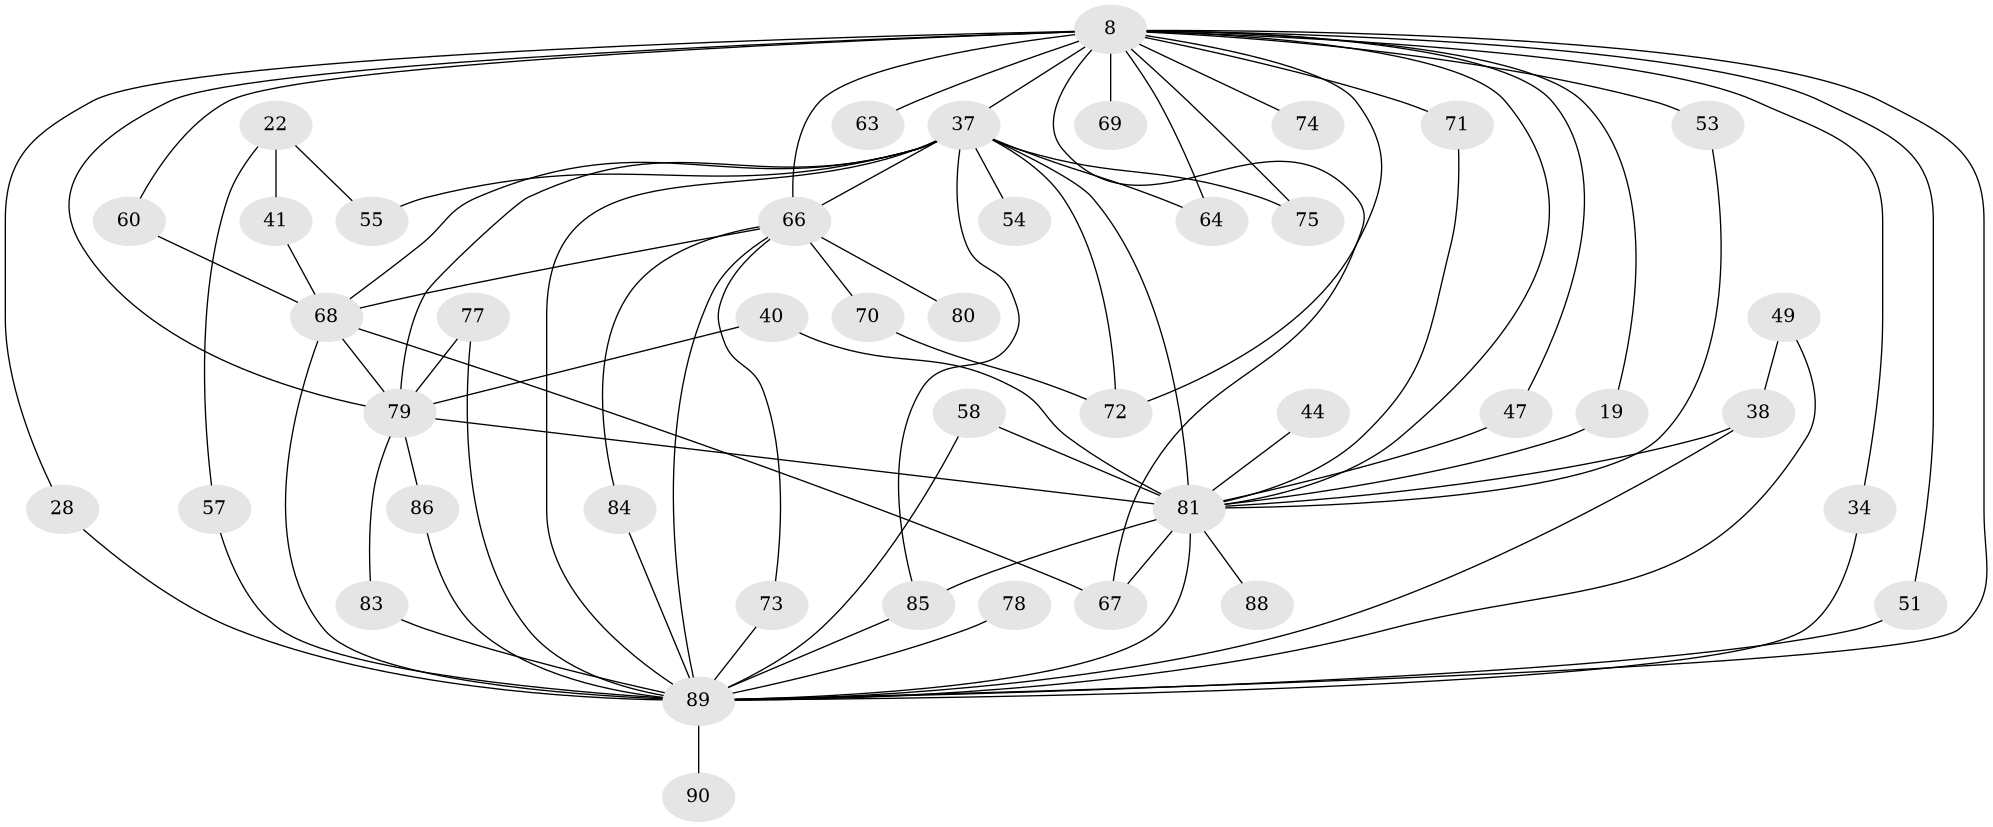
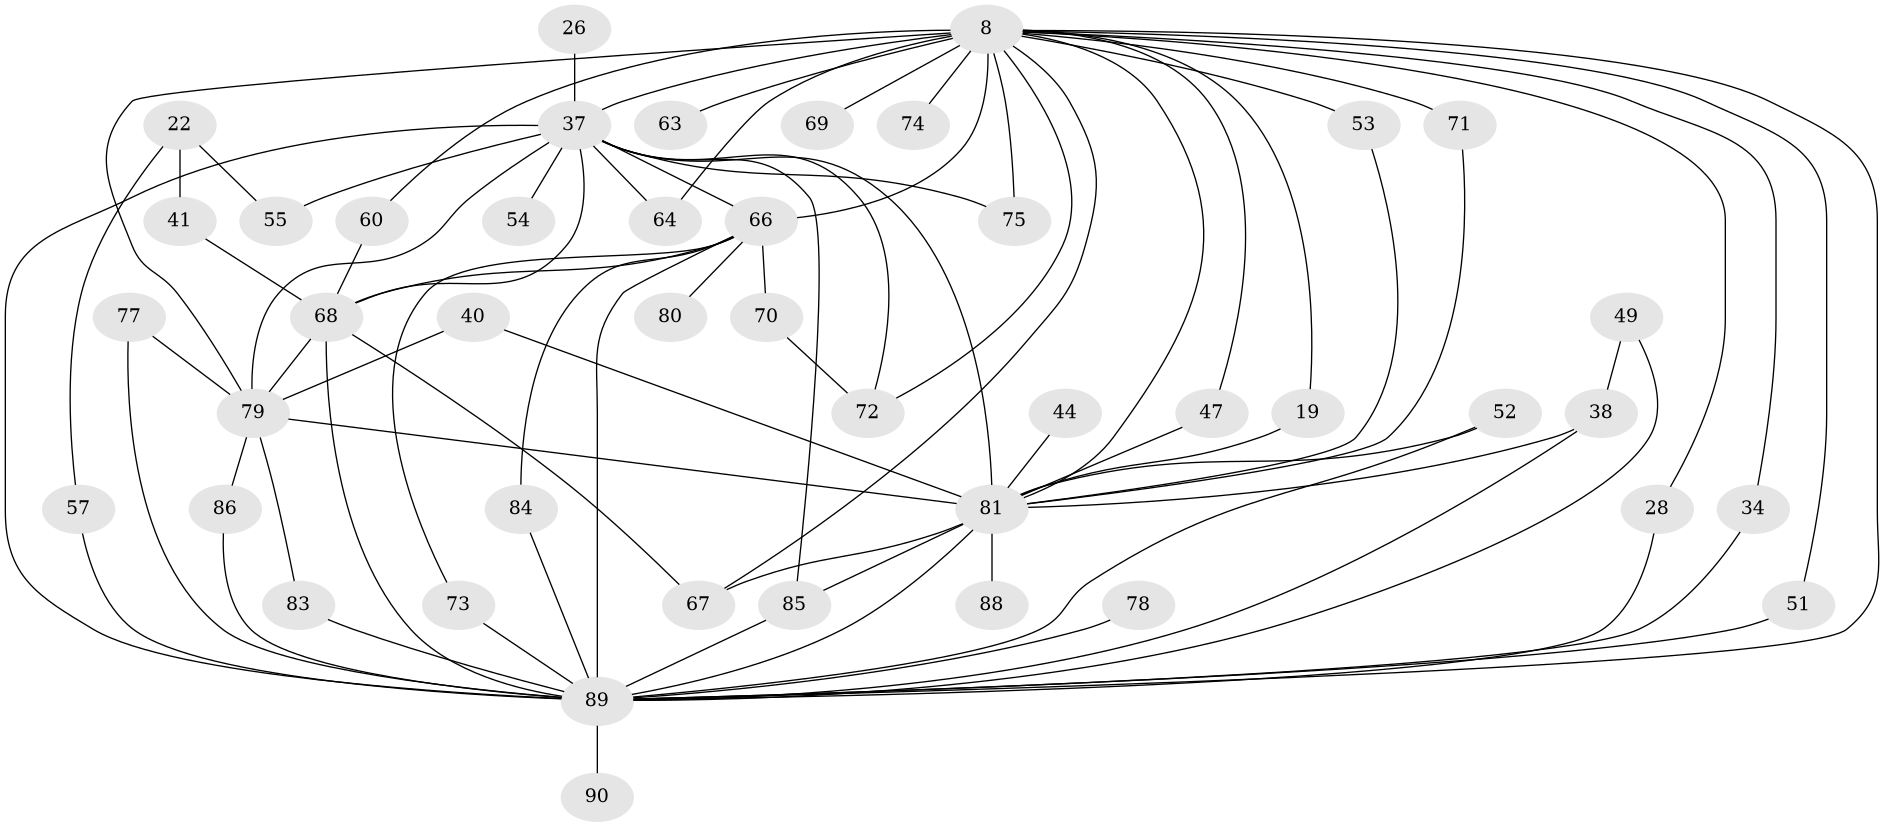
none -> (575, 29)
(969, 413) -> (1505, 413)
